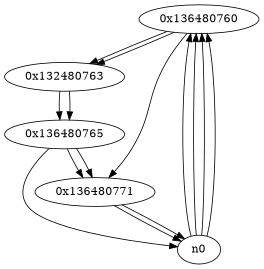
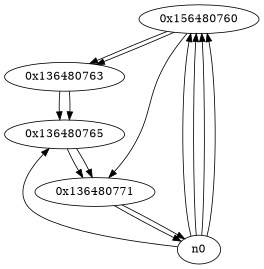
(199, 19) -> (199, 19)
(65, 77) -> (65, 77)
(63, 225) -> (71, 228)
